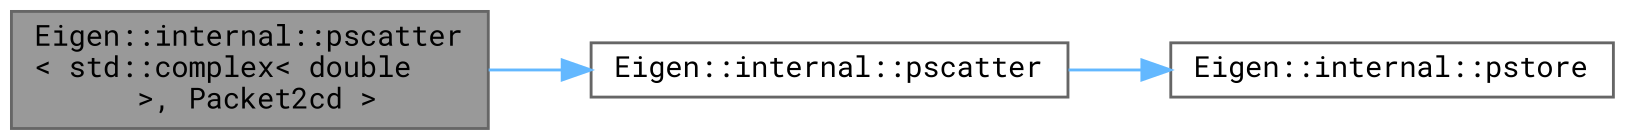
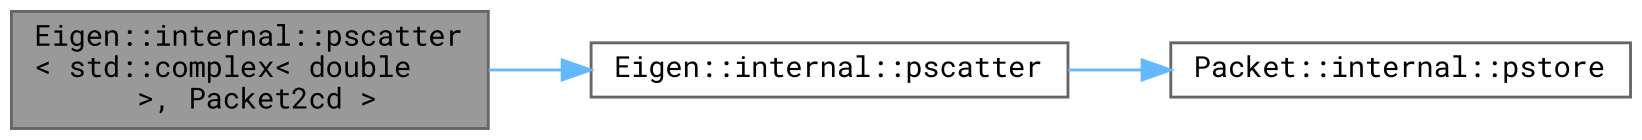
(1392, 70) -> (1401, 70)
